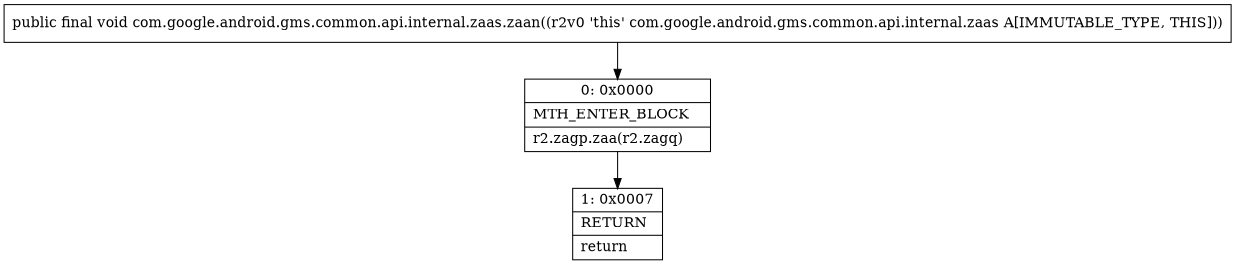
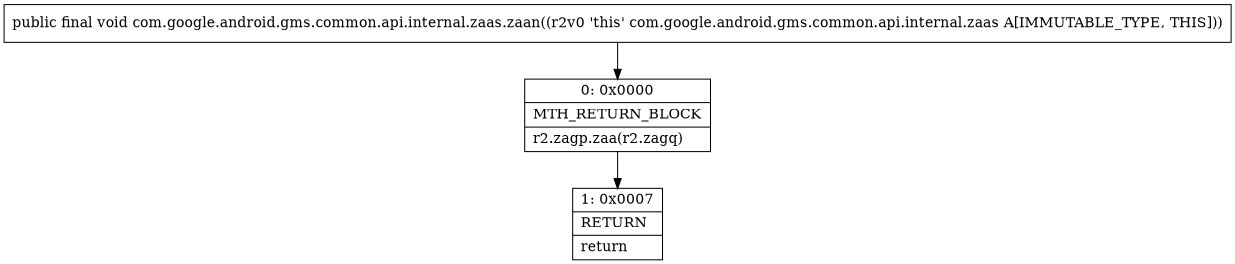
(611, 114) -> (618, 114)
